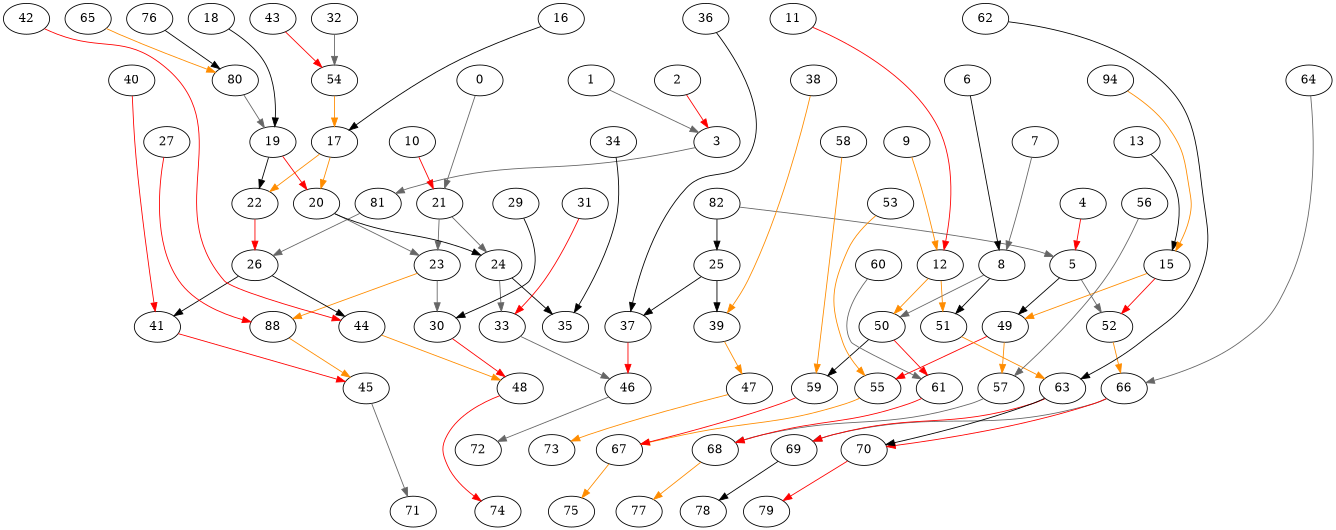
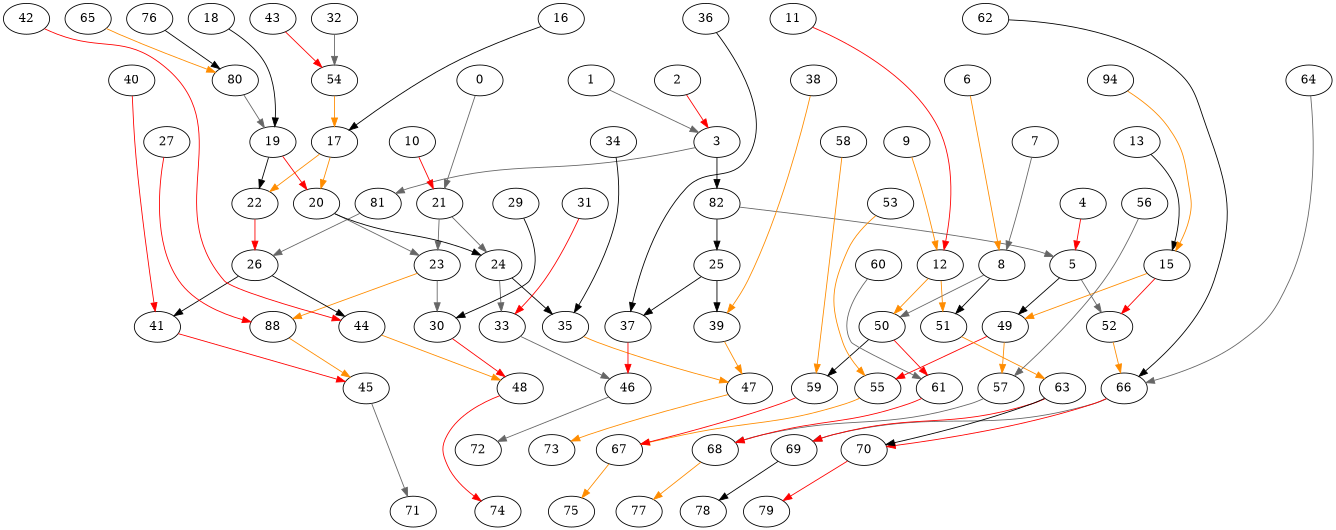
(1199, 167) -> (1211, 141)
none -> (717, 169)
(984, 169) -> (984, 169)
none -> (651, 360)
